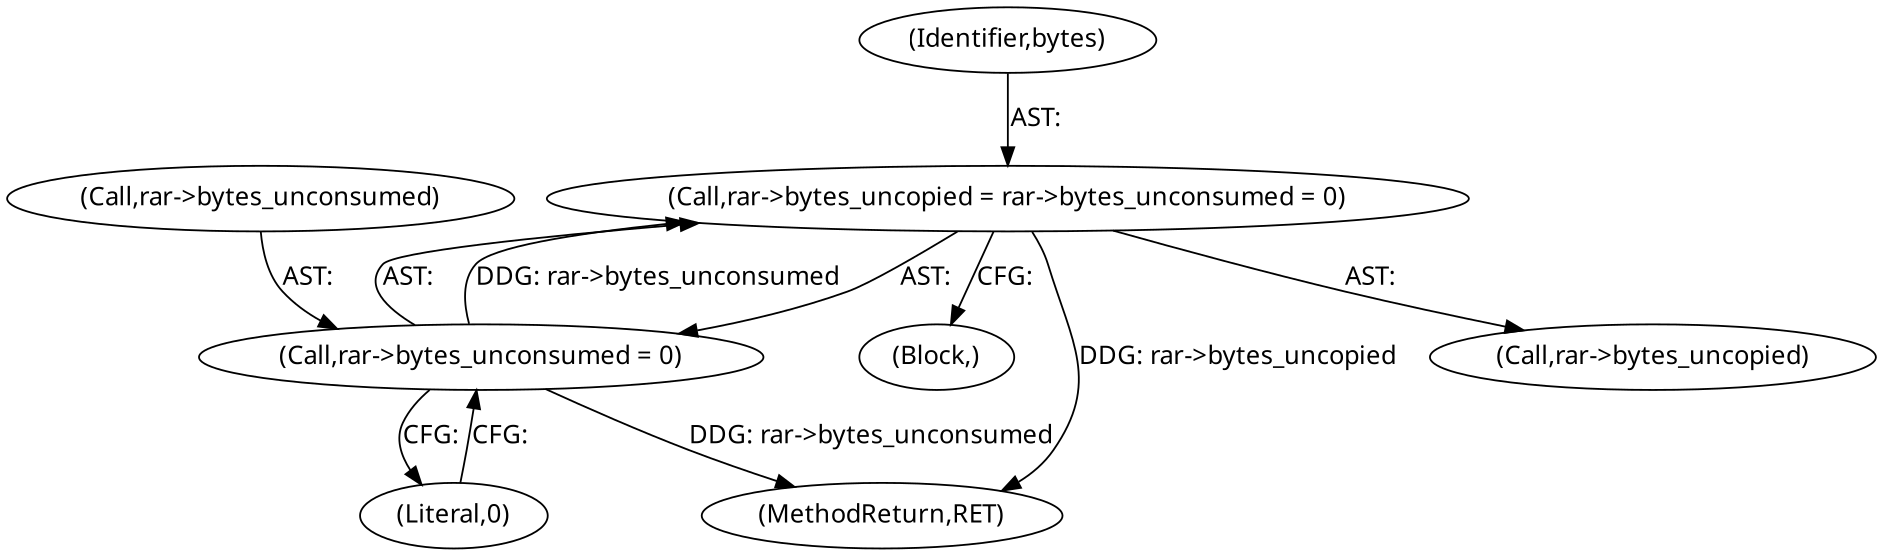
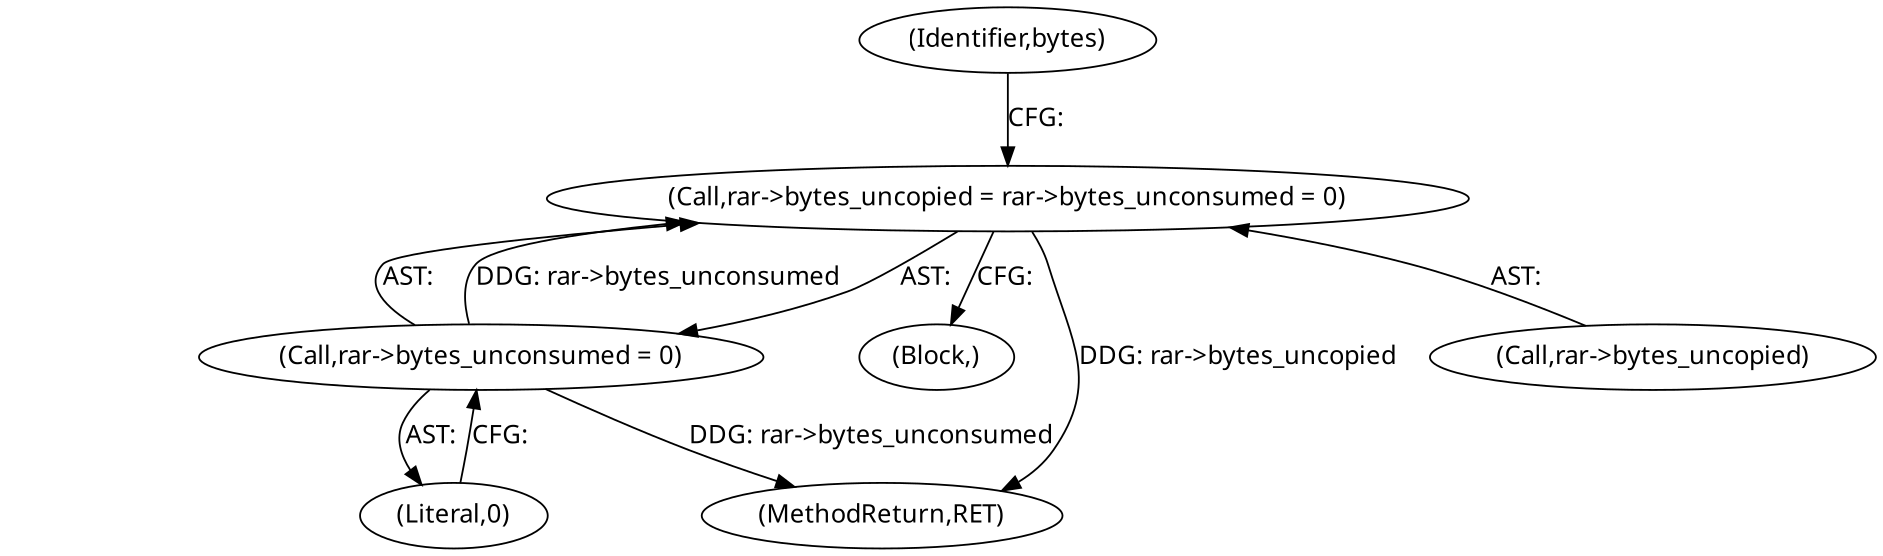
(1040, 119) -> (1040, 119)
(261, 199) -> none
(1308, 283) -> (1420, 267)
(435, 436) -> (435, 436)
